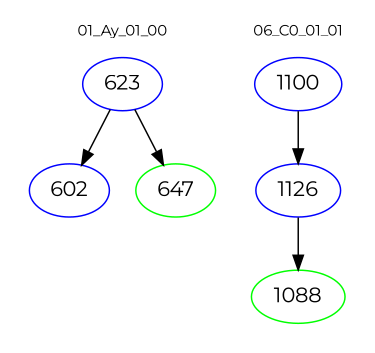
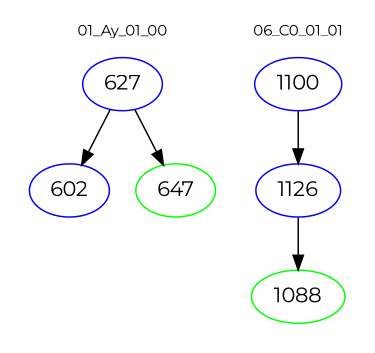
(123, 84) -> (123, 84)
